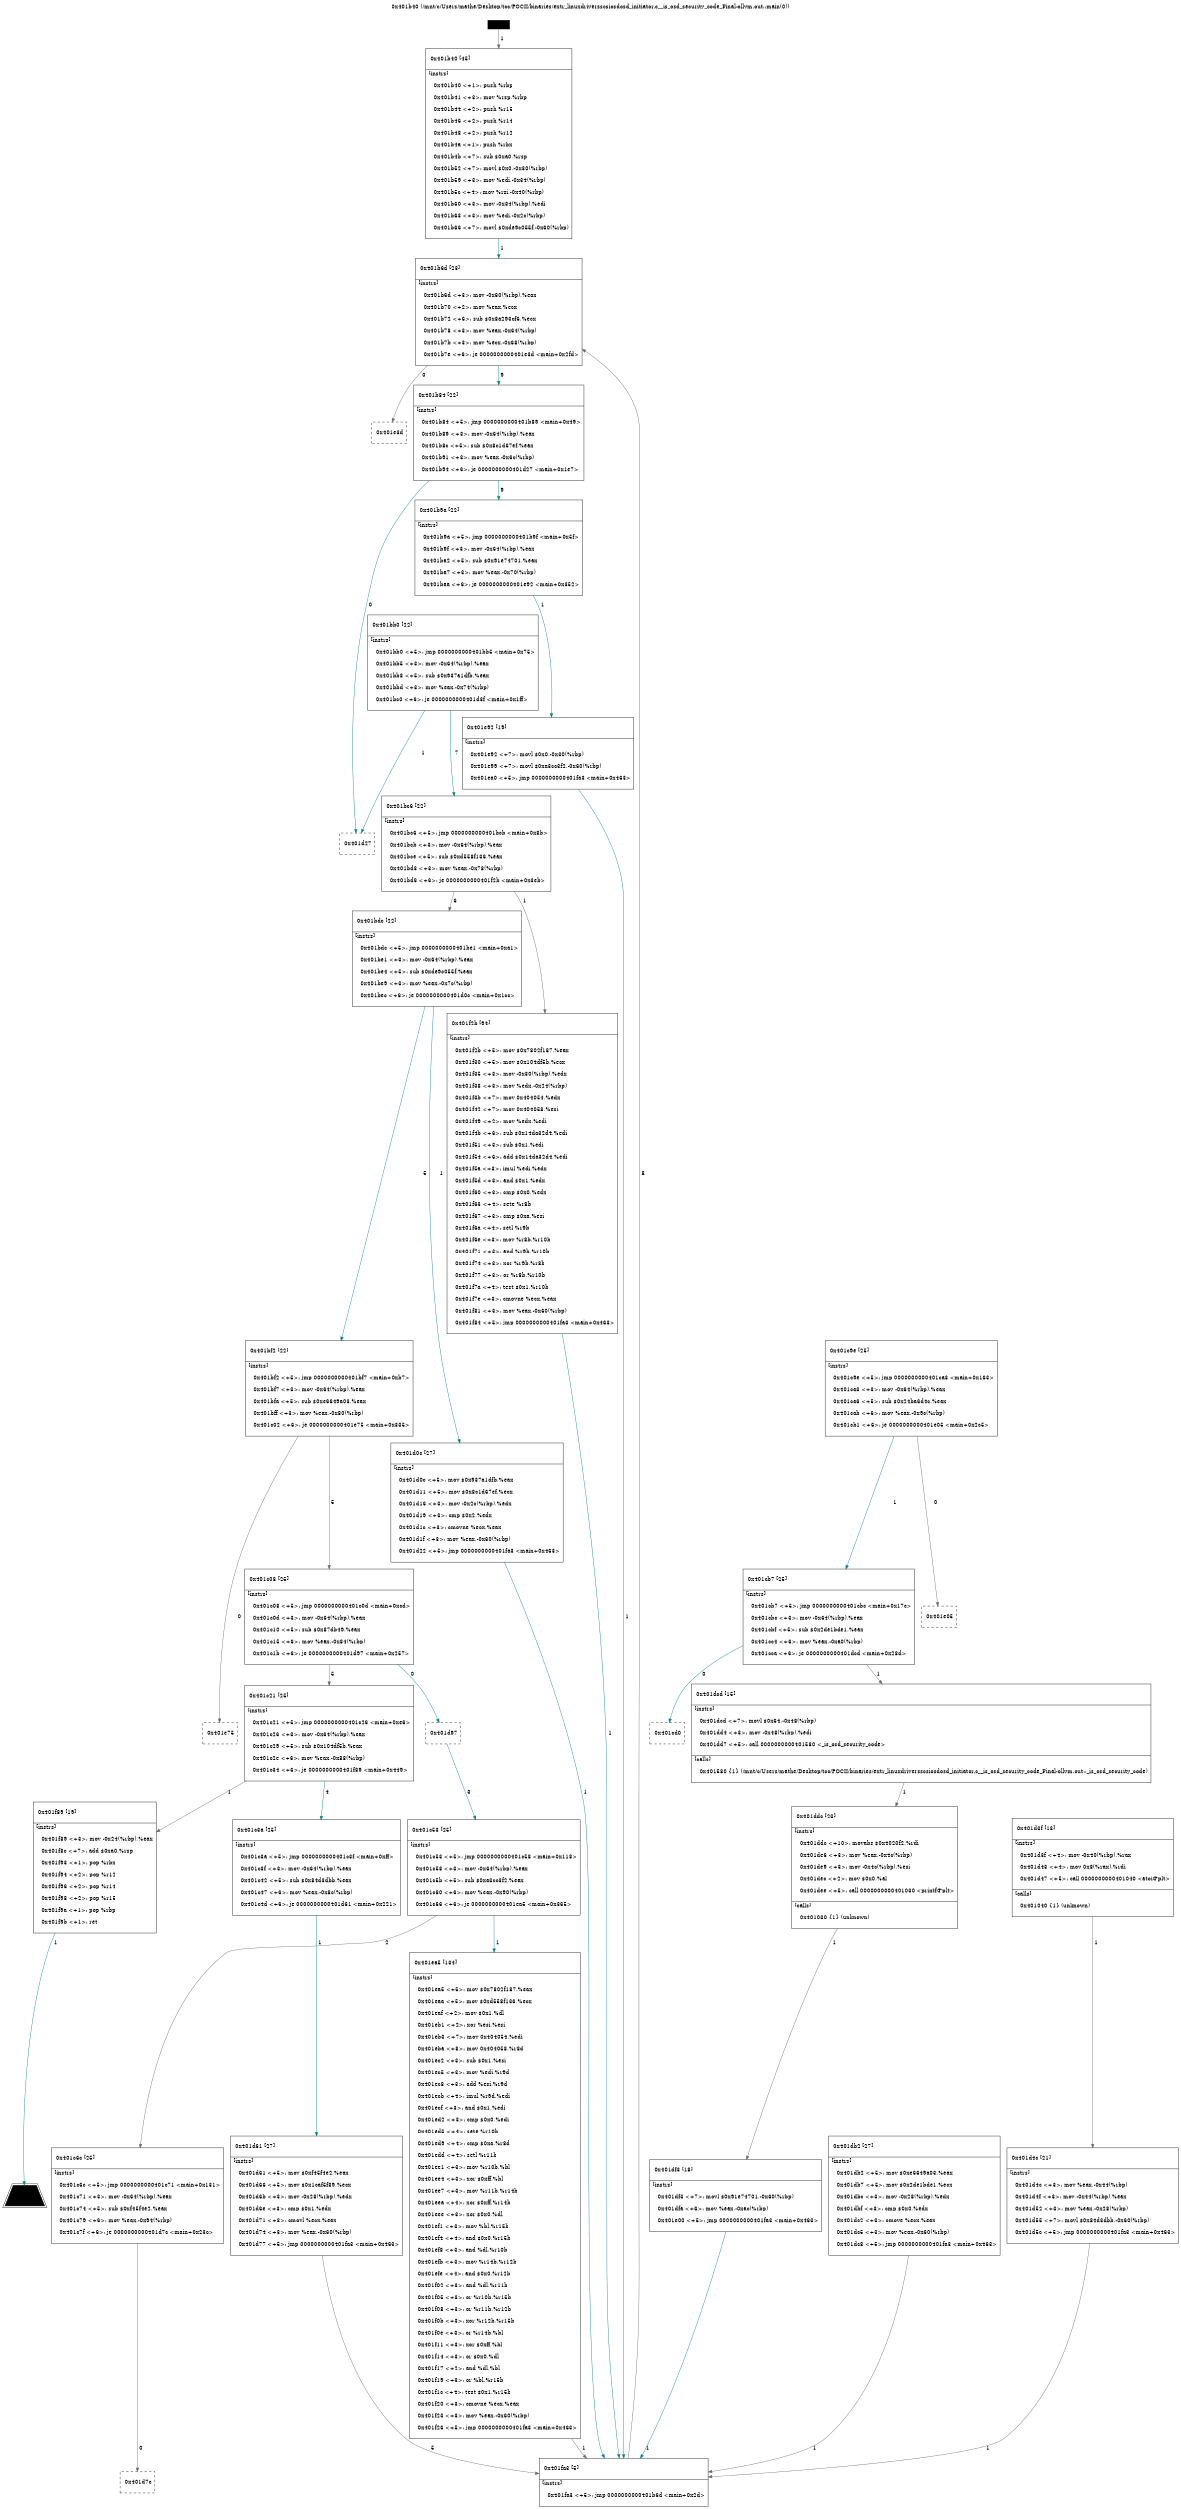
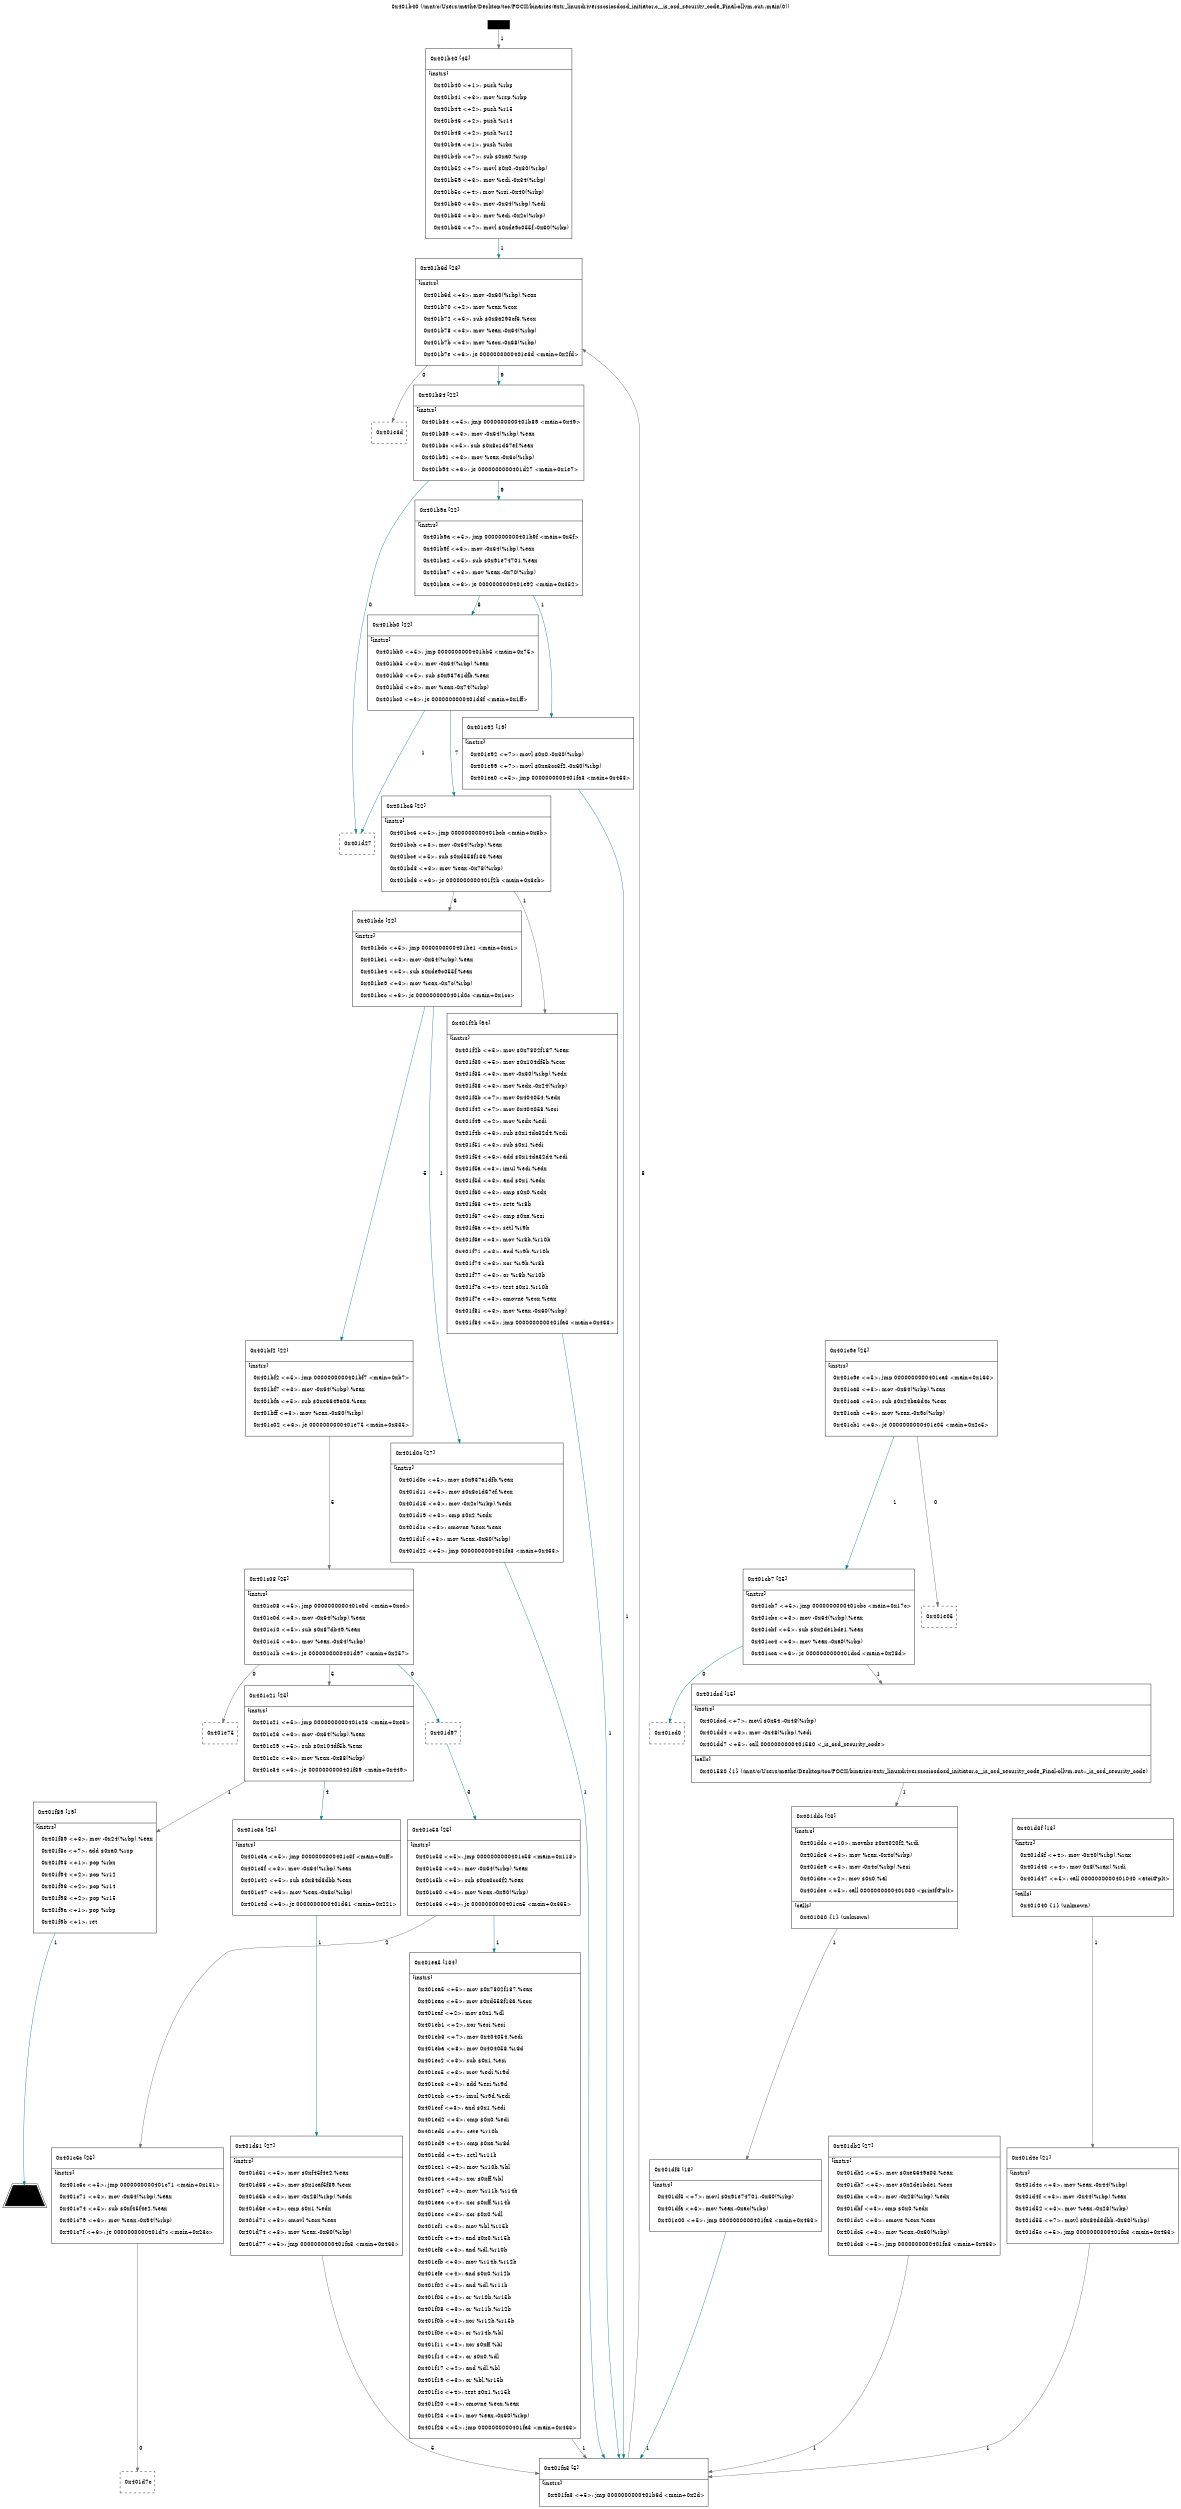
none -> (477, 603)
(236, 1571) -> (237, 1689)
